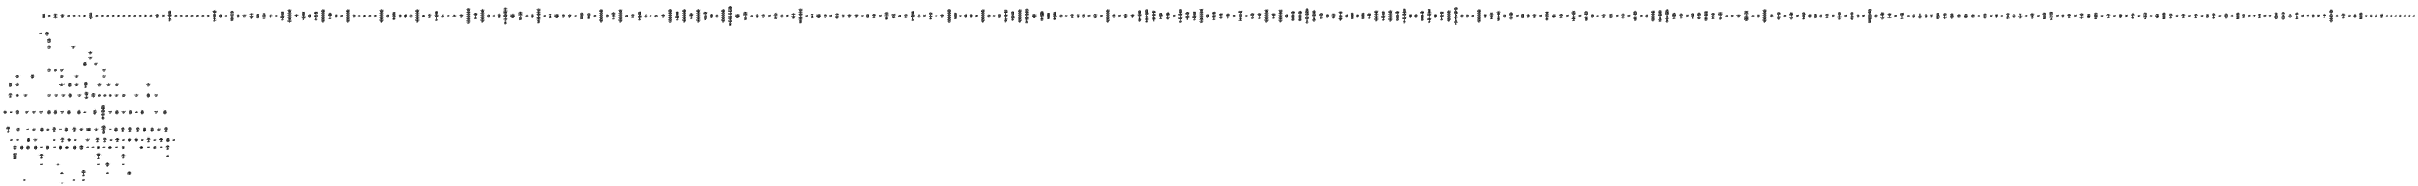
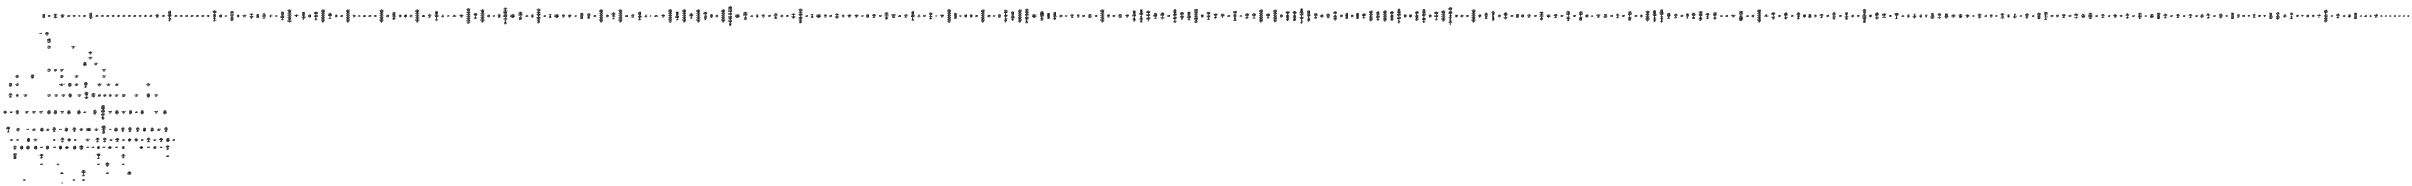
(1078, 16) -> none
